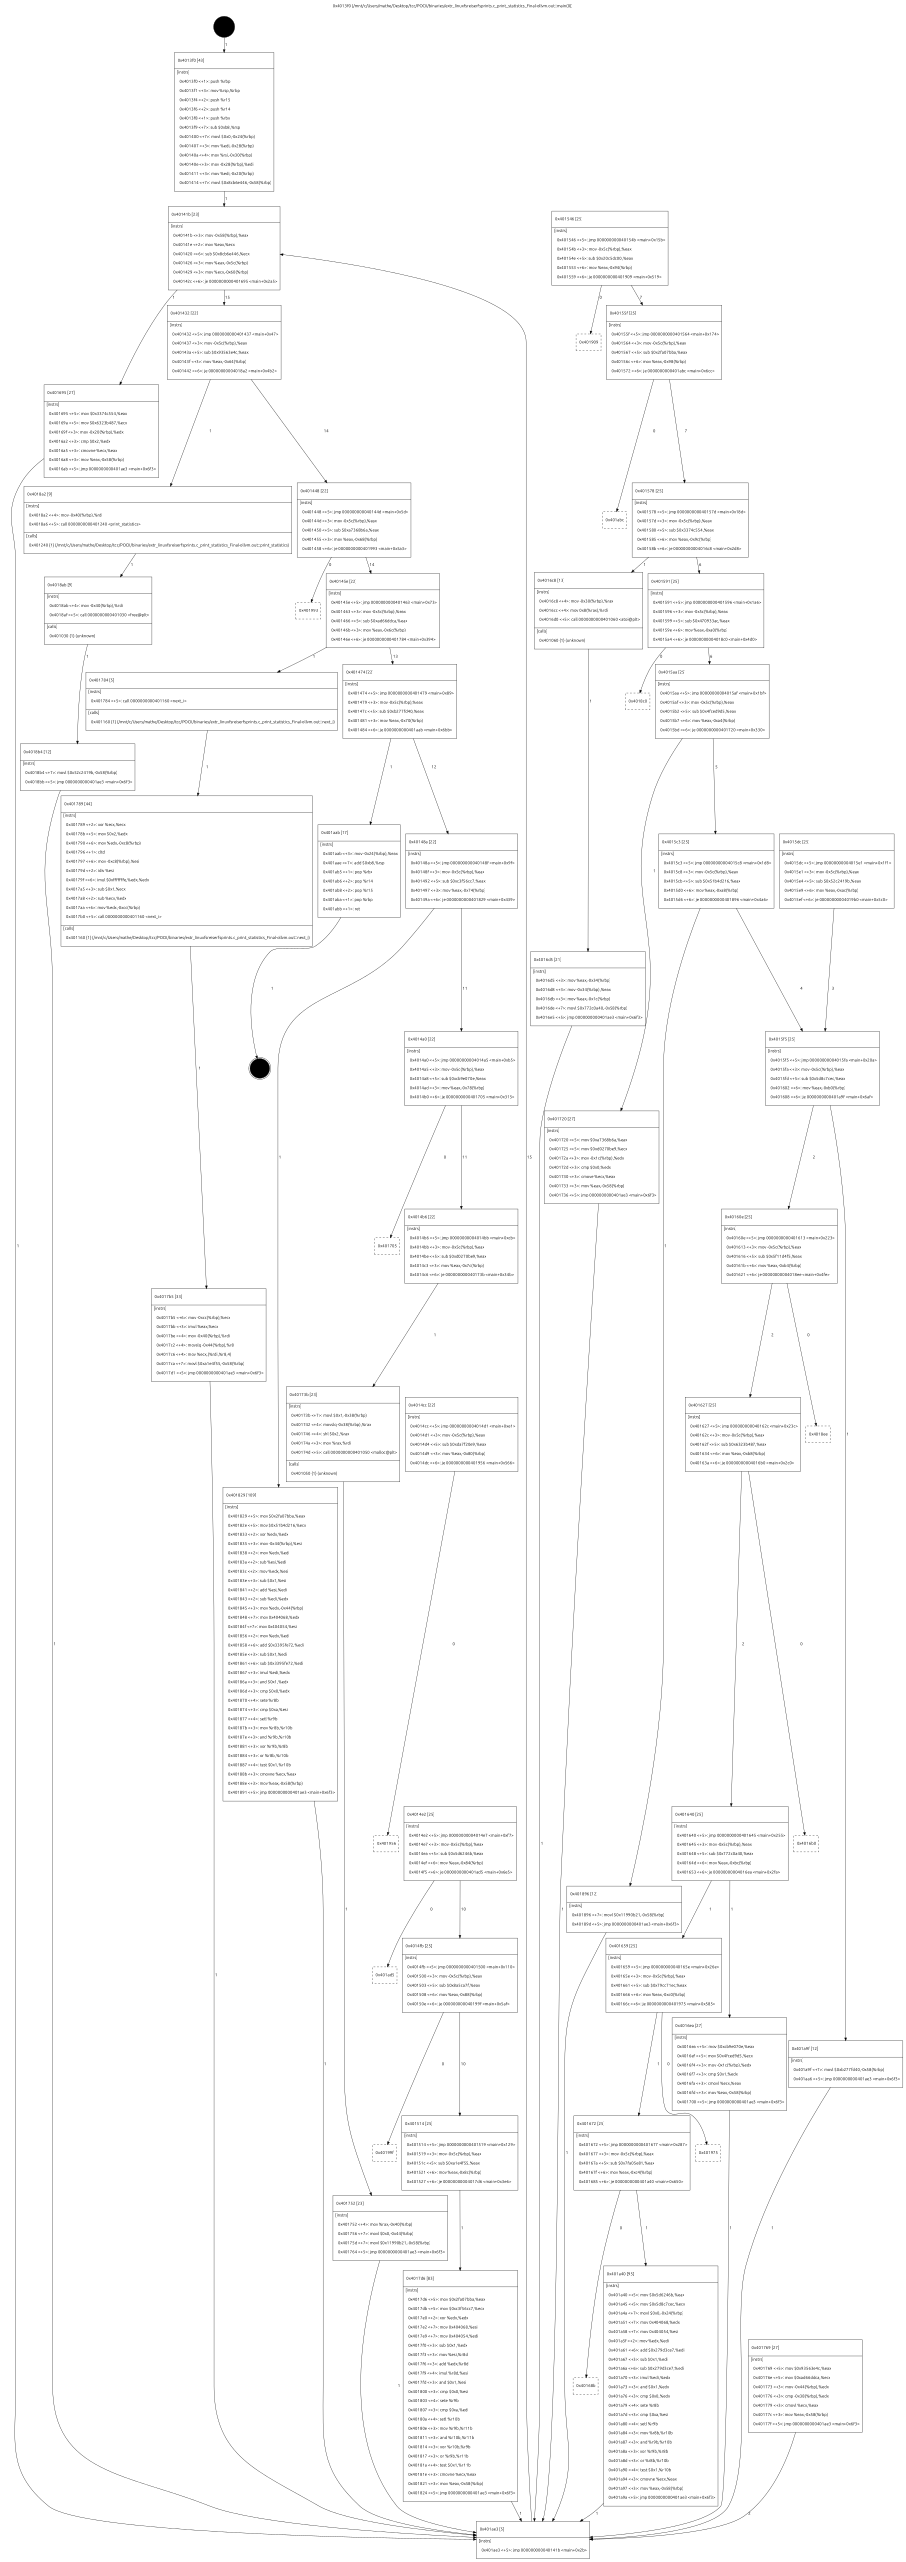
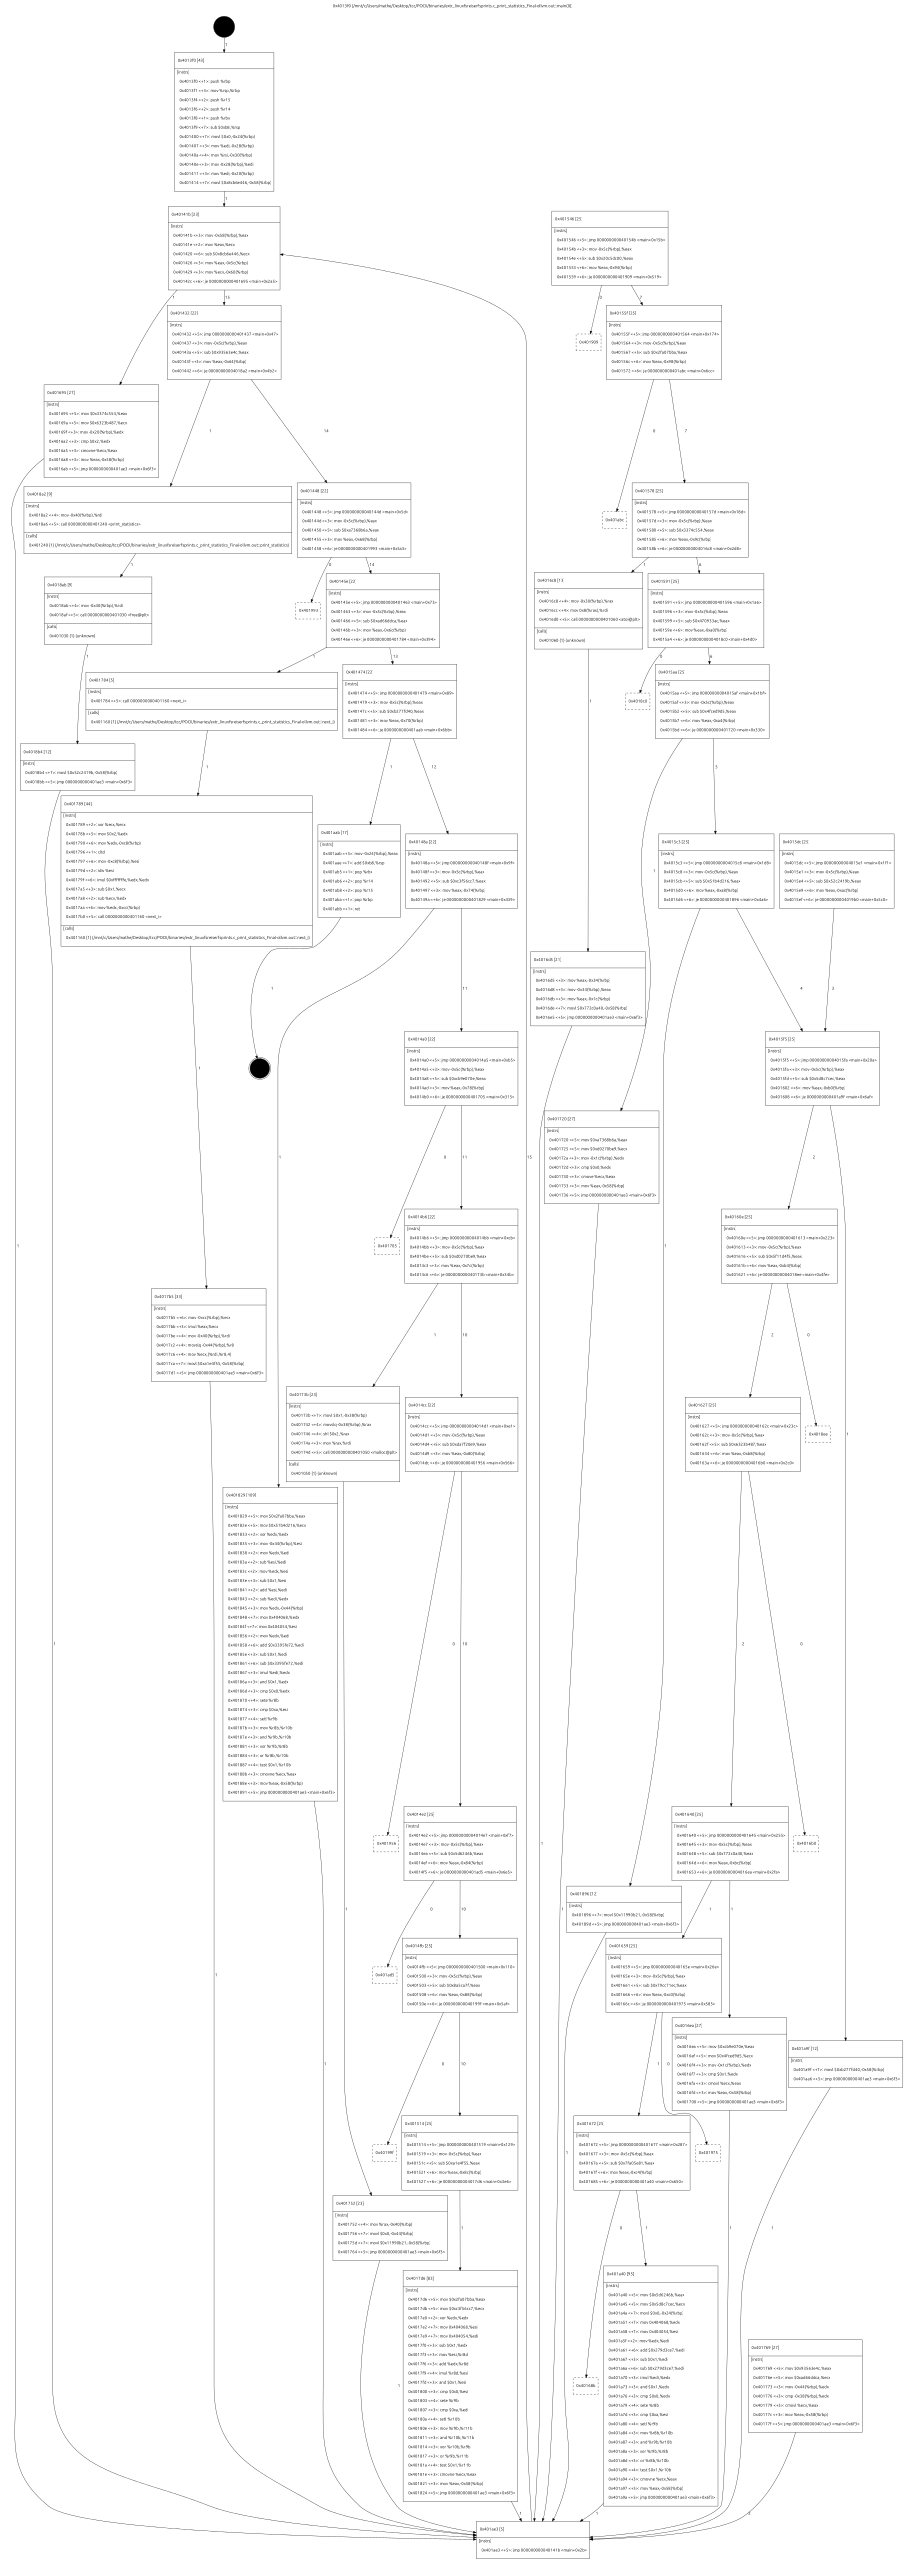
none -> (461, 1339)
none -> (461, 1637)
